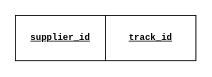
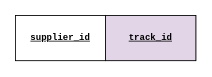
(150, 38) -> (150, 38)
